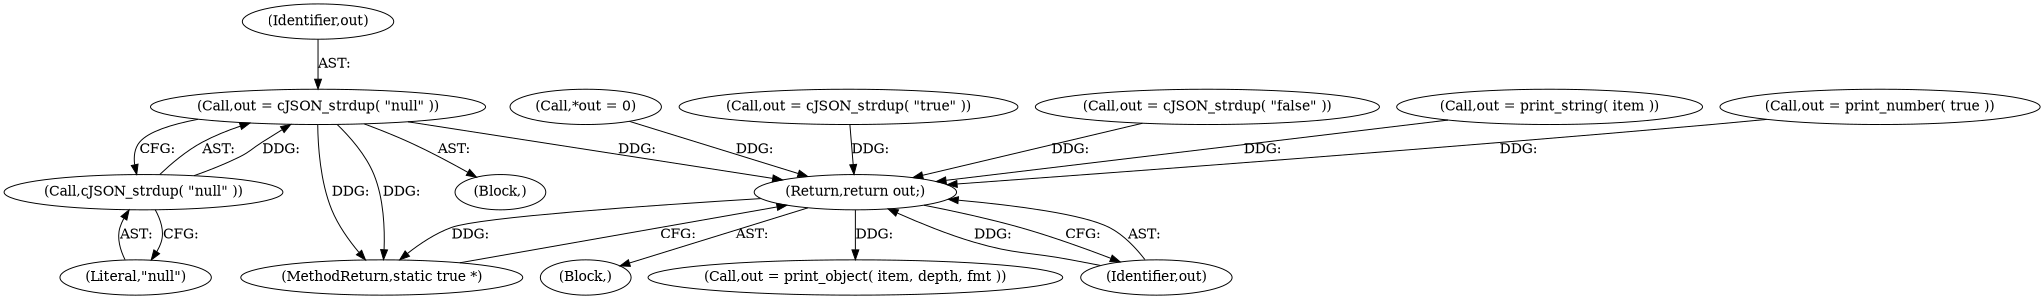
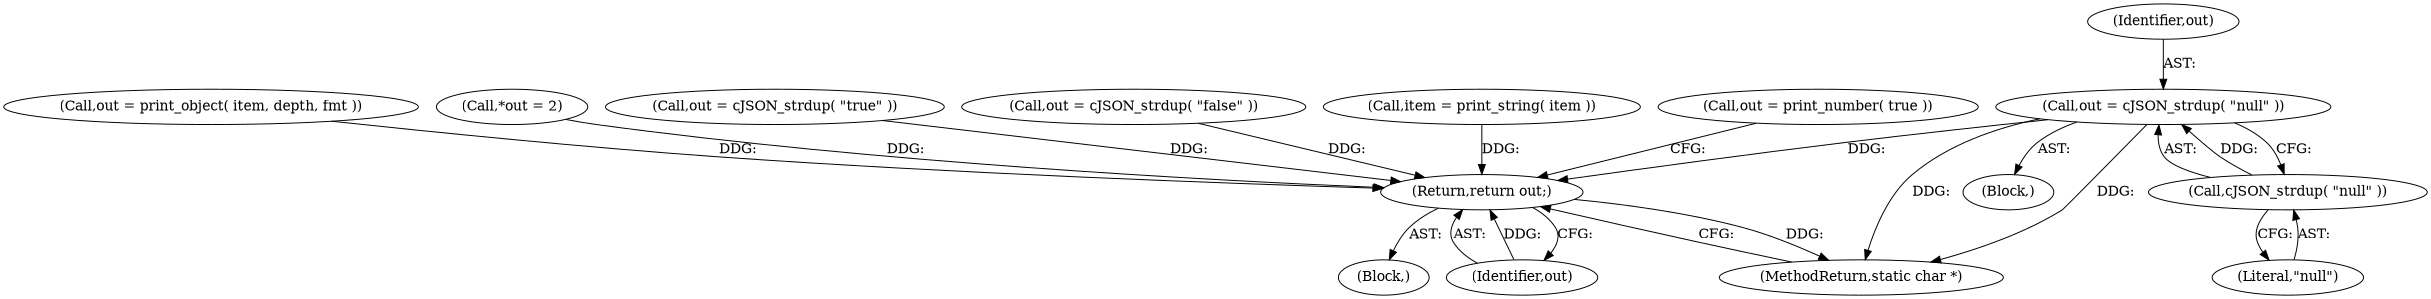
(586, 107) -> (512, 107)
(1550, 107) -> (1482, 107)
(1521, 150) -> (1690, 150)
(855, 230) -> (851, 165)
(382, 277) -> (1861, 277)
